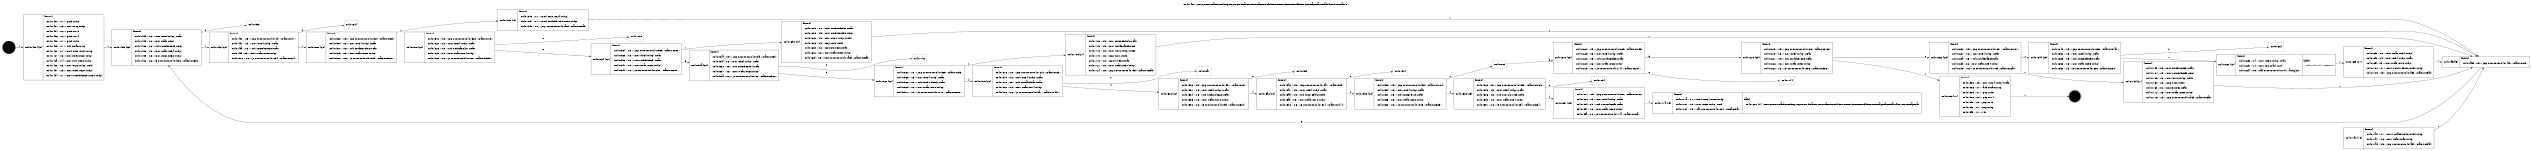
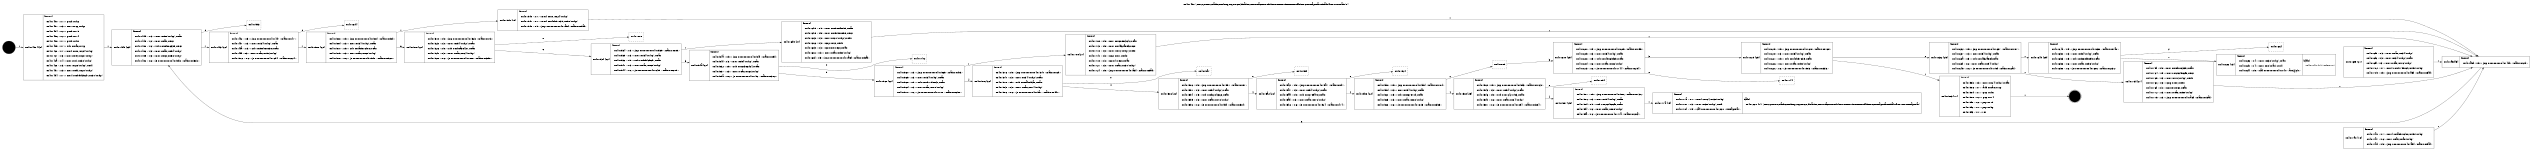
none -> (400, 47)
(2339, 63) -> none
